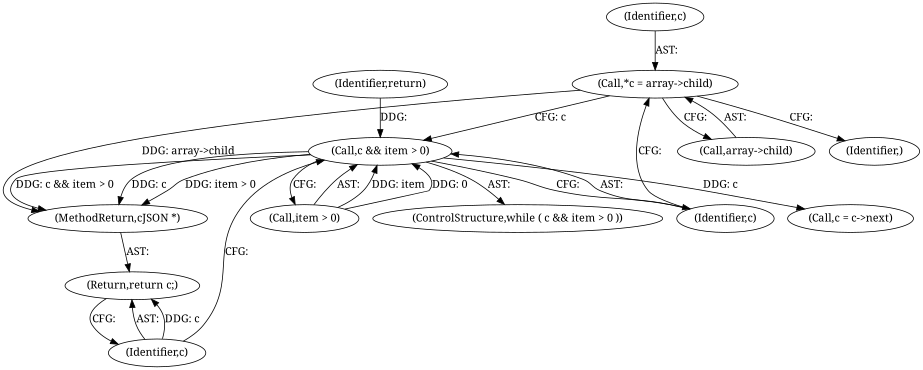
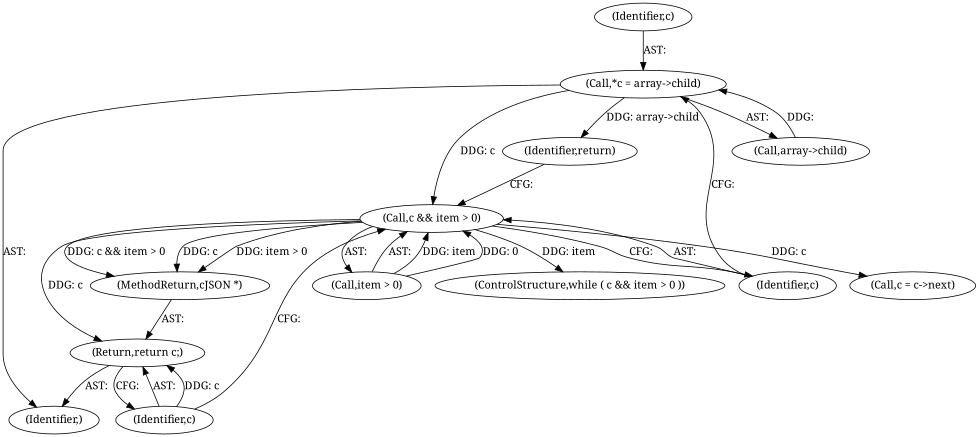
(395, 118) -> (523, 185)
(551, 118) -> (478, 151)
(697, 118) -> (759, 118)
(737, 118) -> (802, 118)
(803, 118) -> (16, 252)
(266, 120) -> (604, 114)
(306, 185) -> (358, 252)
(501, 185) -> (569, 252)
none -> (56, 250)
none -> (86, 380)
